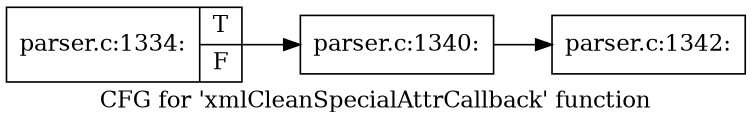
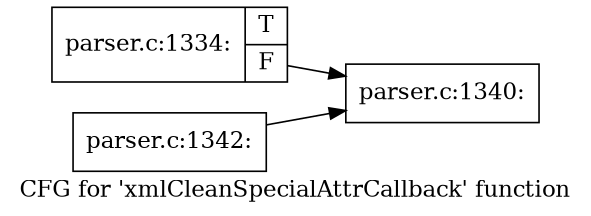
(515, 45) -> (298, 119)
